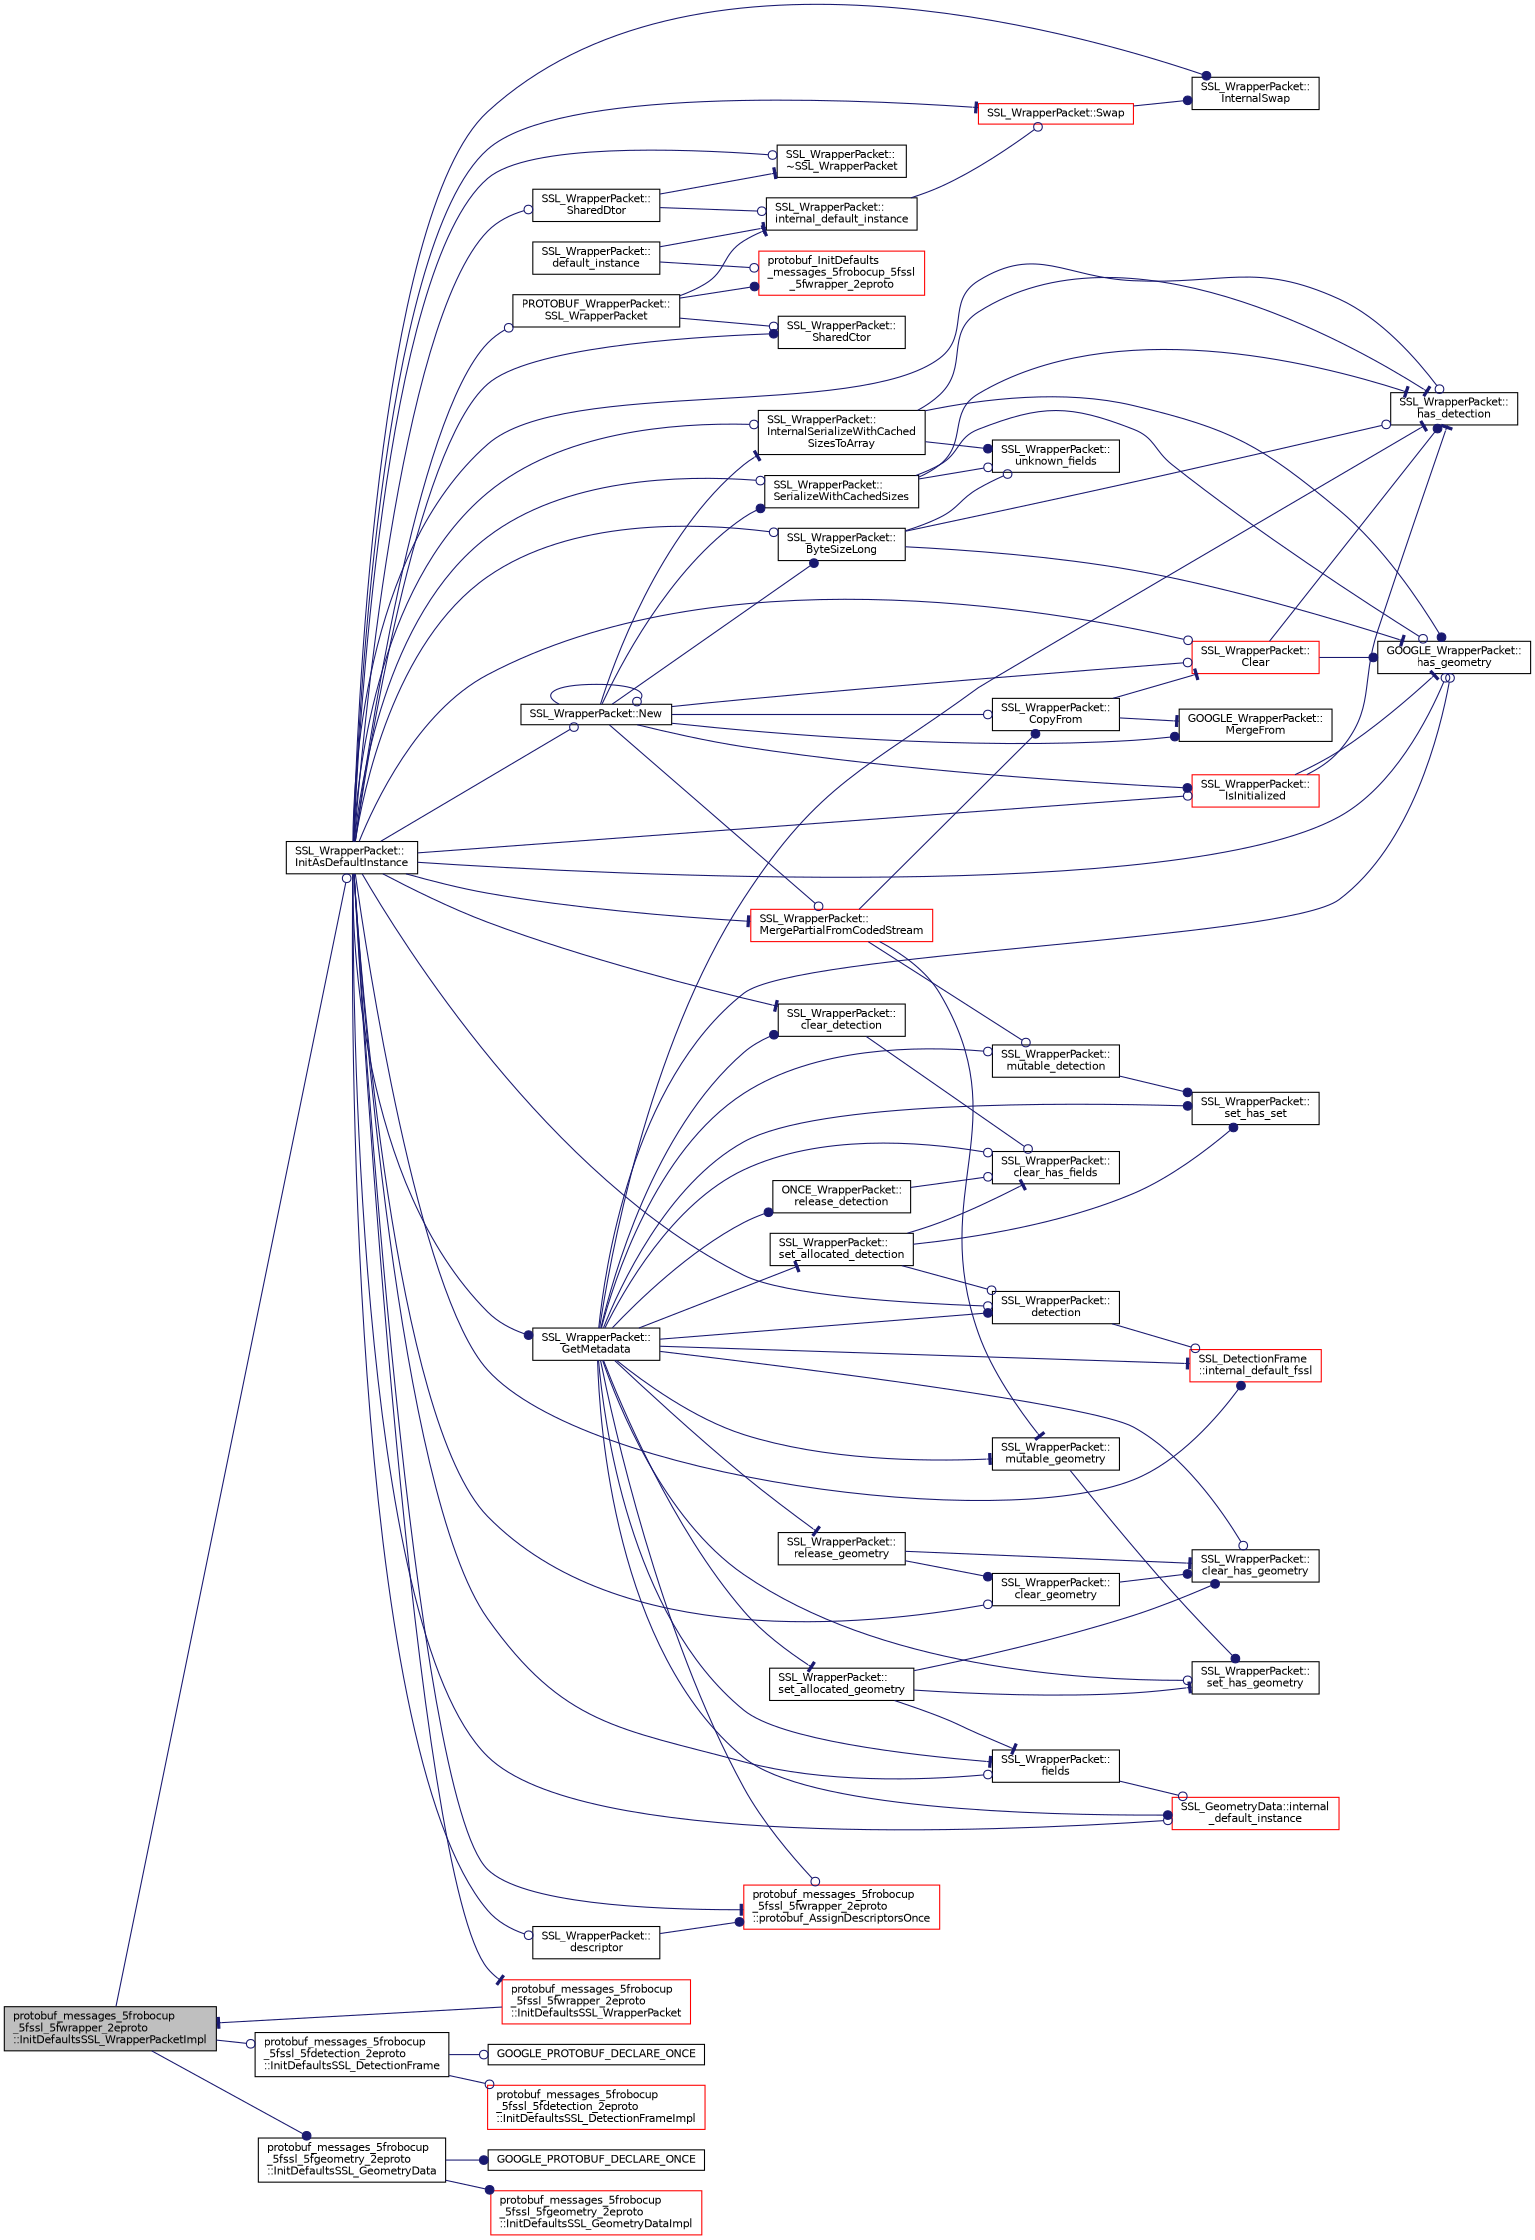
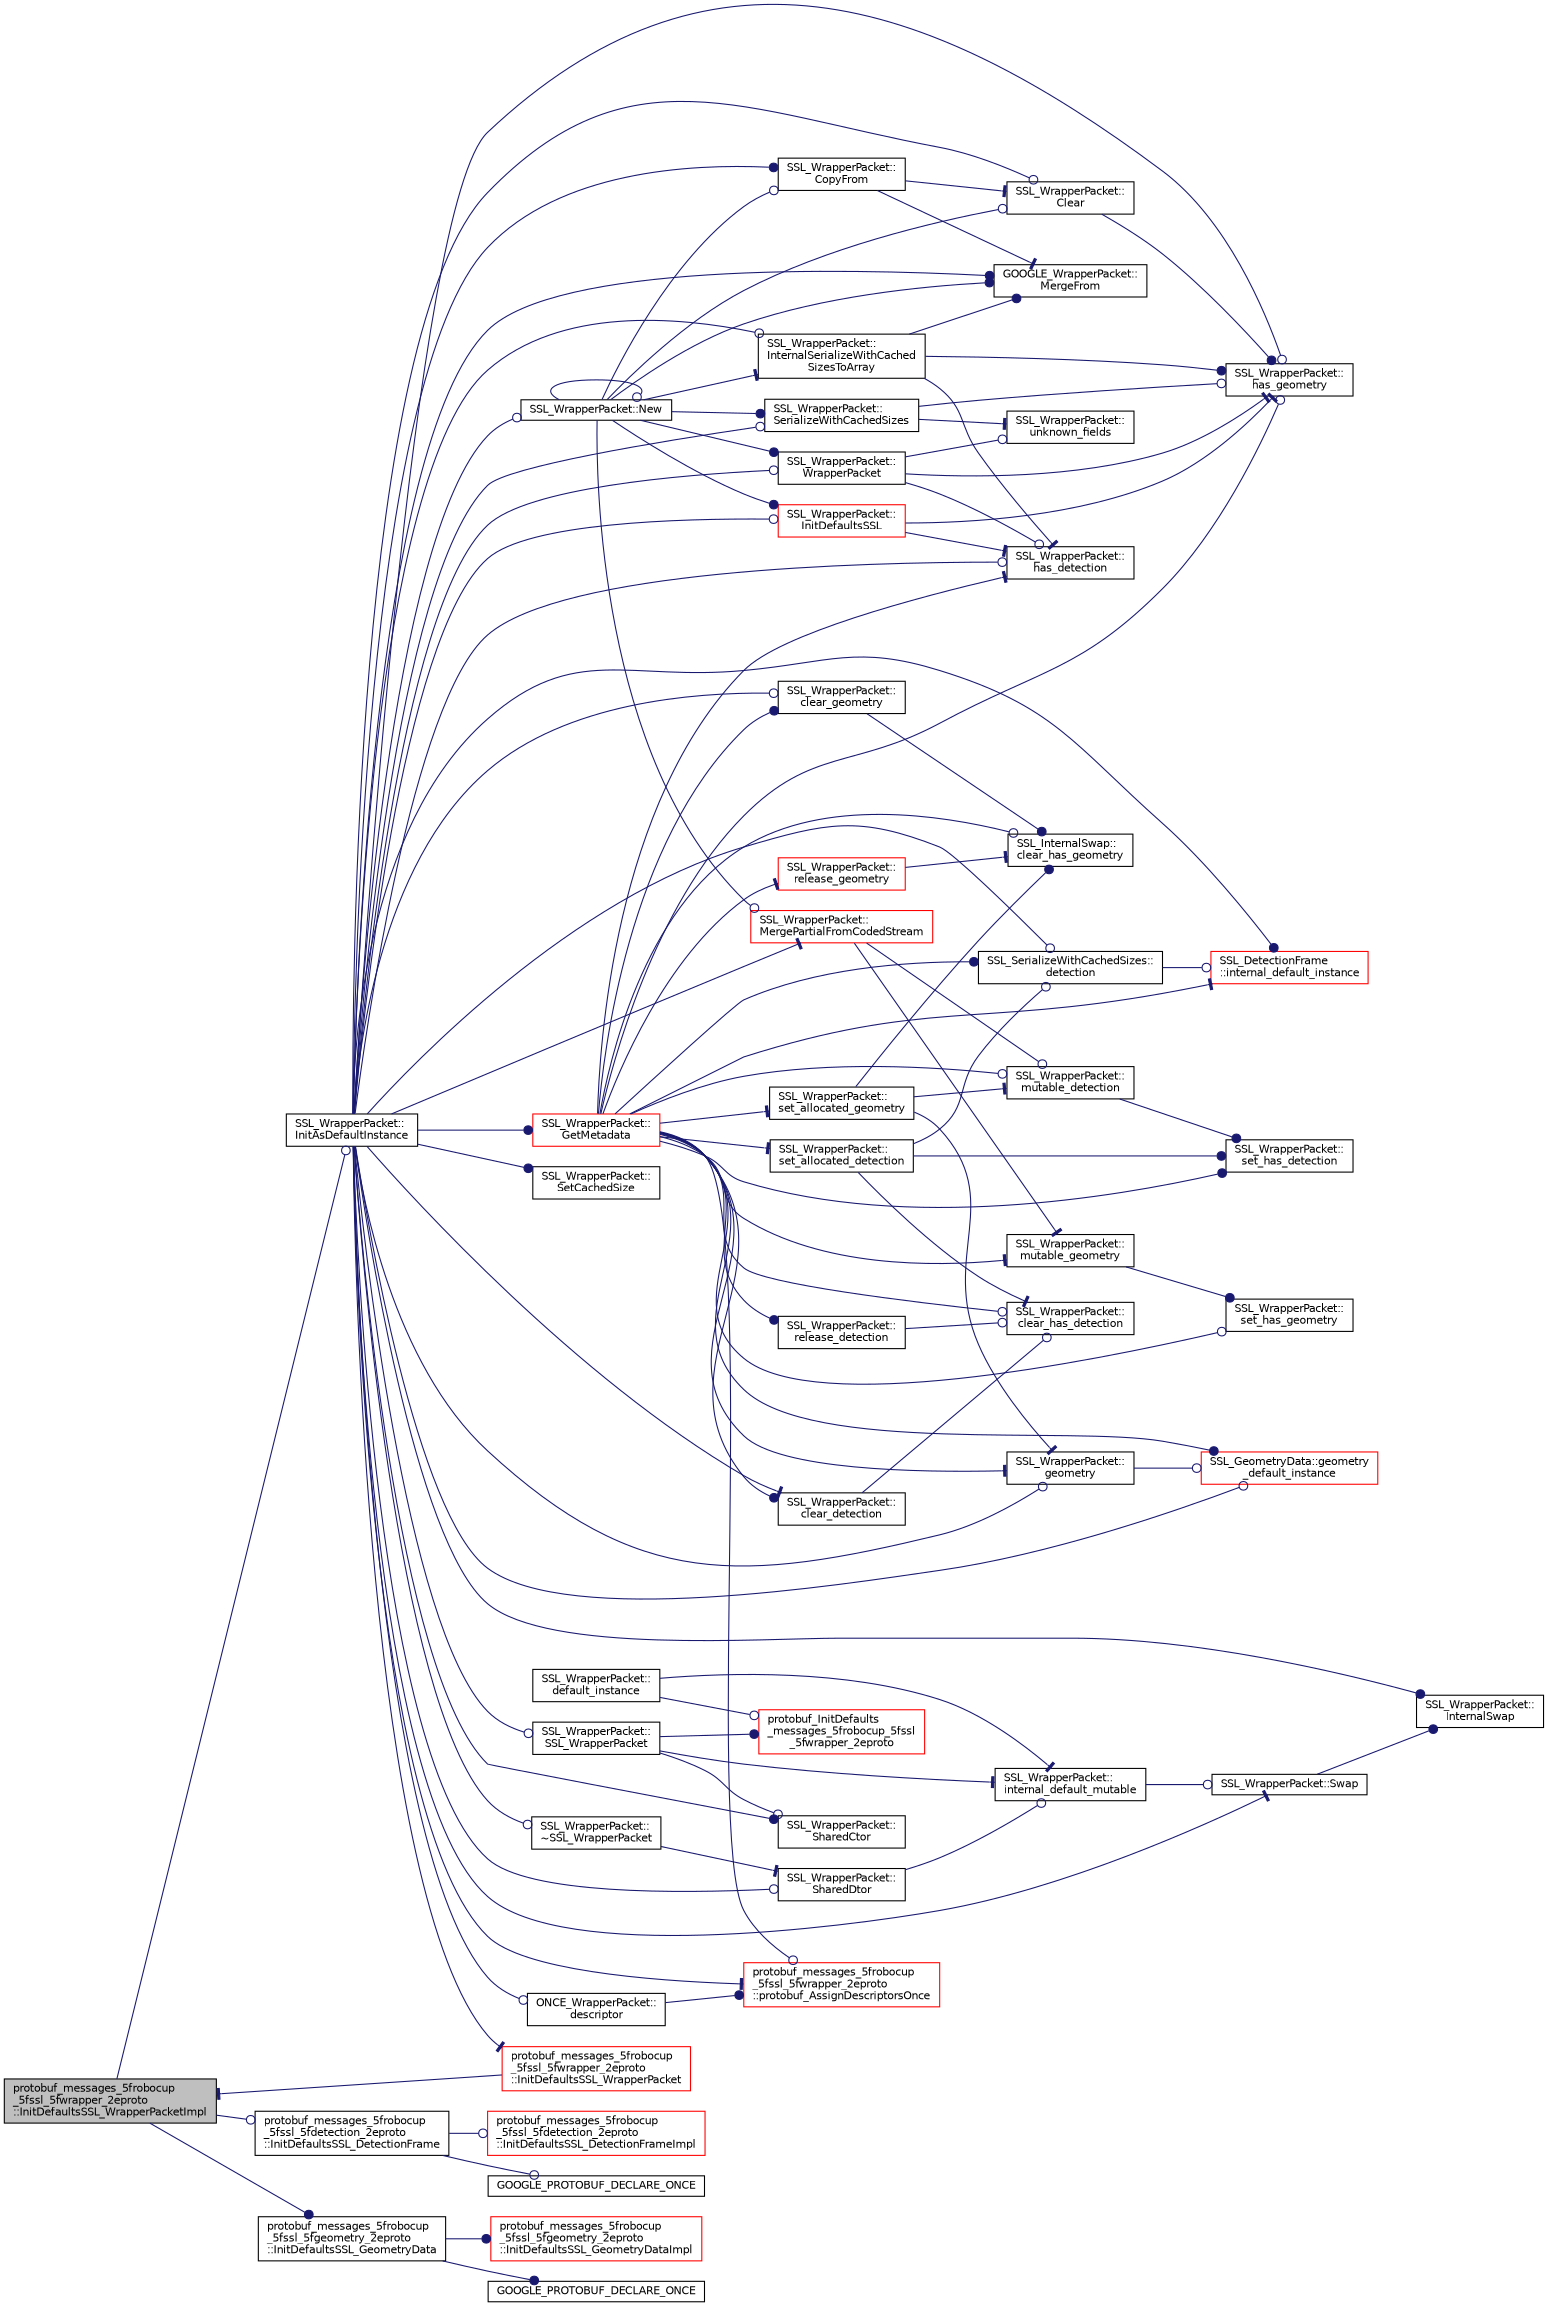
(1056, 114) -> (1290, 1785)
(716, 184) -> (717, 1858)
(842, 214) -> (1070, 1785)
(596, 311) -> (596, 1738)
(1135, 351) -> none
(947, 444) -> (961, 317)
none -> (425, 464)
(951, 474) -> (954, 421)
(1352, 537) -> none
(842, 544) -> (842, 468)
(1256, 657) -> (1070, 198)
(1454, 657) -> (1290, 380)
(1256, 791) -> (842, 521)
(946, 823) -> (396, 522)
(1256, 1108) -> (1290, 1156)
(1056, 1168) -> (1070, 1318)
none -> (596, 1183)
(842, 1197) -> (842, 1332)
(1056, 1308) -> (1070, 968)
(596, 1344) -> (596, 1130)
(1256, 1366) -> (1290, 968)
(842, 1549) -> (842, 874)
(1256, 1566) -> (1070, 850)
(944, 1568) -> (642, 905)
(1050, 1695) -> (951, 1093)
(1056, 1766) -> (1070, 1468)
(1256, 1814) -> (1290, 1468)
(596, 1943) -> (596, 2010)
